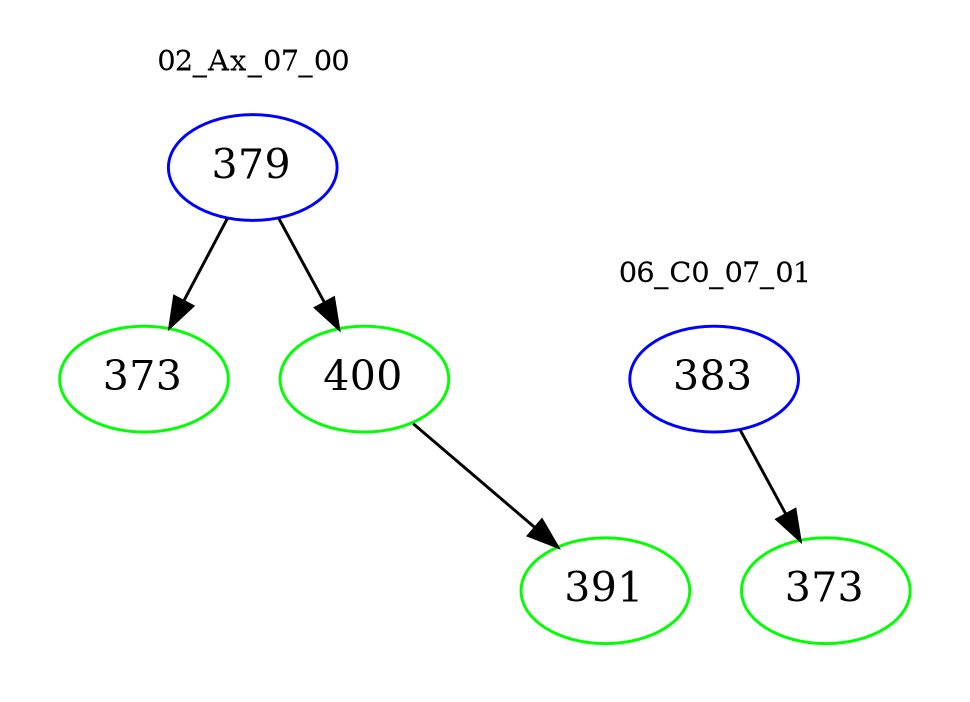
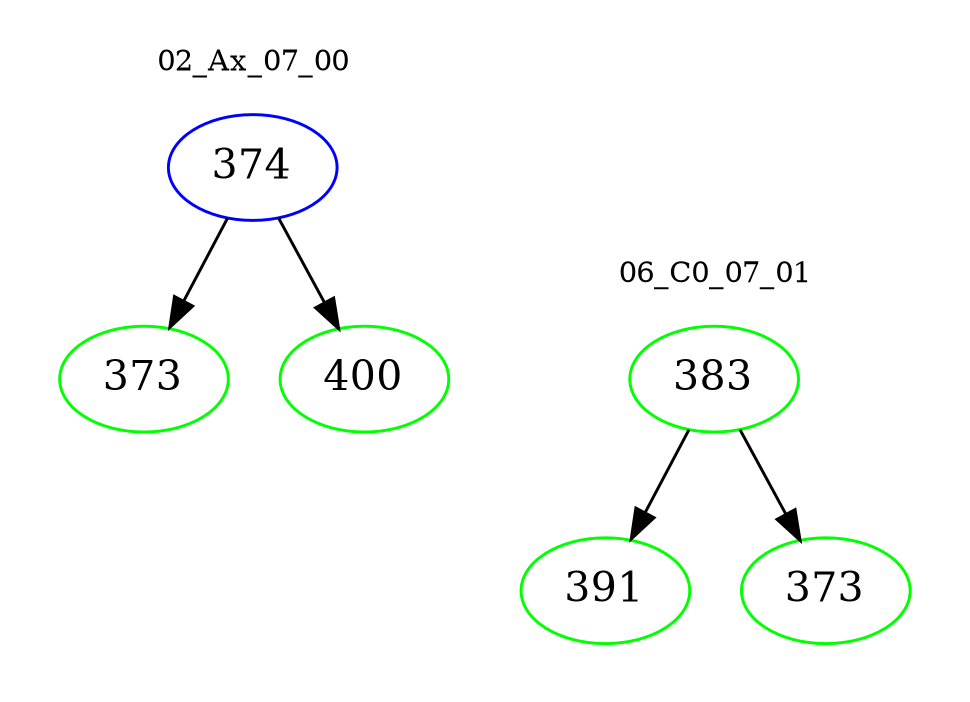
(253, 168) -> (253, 168)
(714, 379) -> (714, 379)
(474, 475) -> (667, 471)
